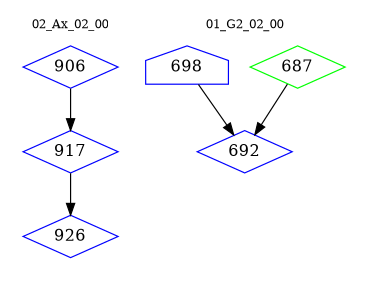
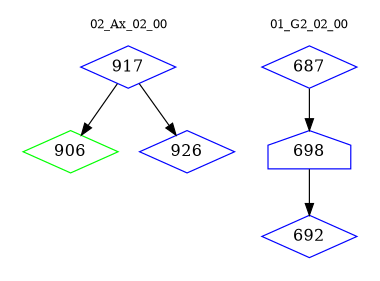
(71, 67) -> (71, 152)
(298, 67) -> (309, 67)
(71, 104) -> (103, 105)
(274, 104) -> (309, 104)
